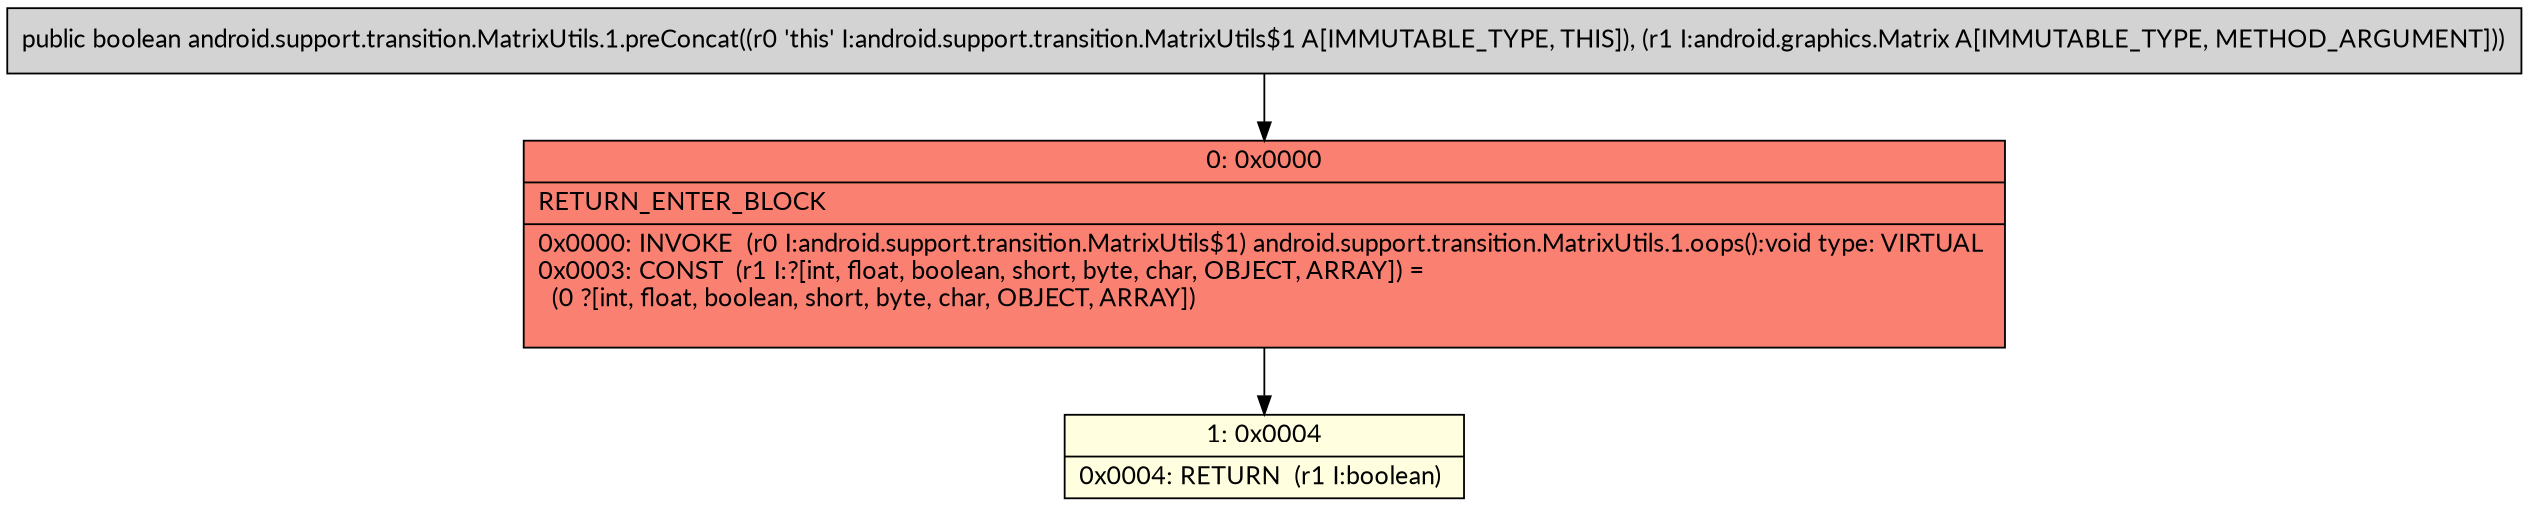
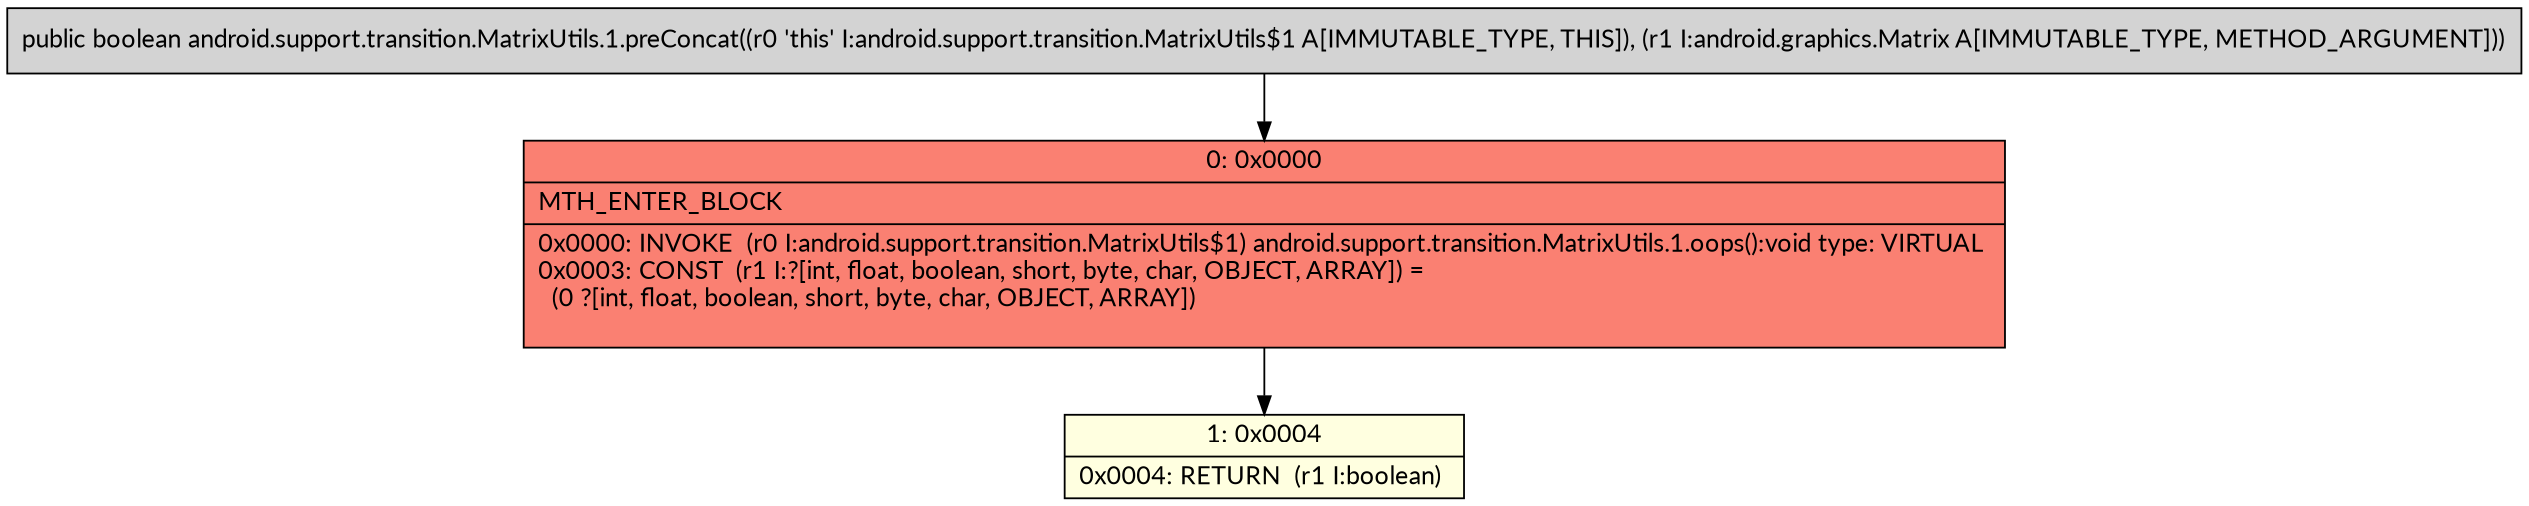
(683, 202) -> (661, 202)
